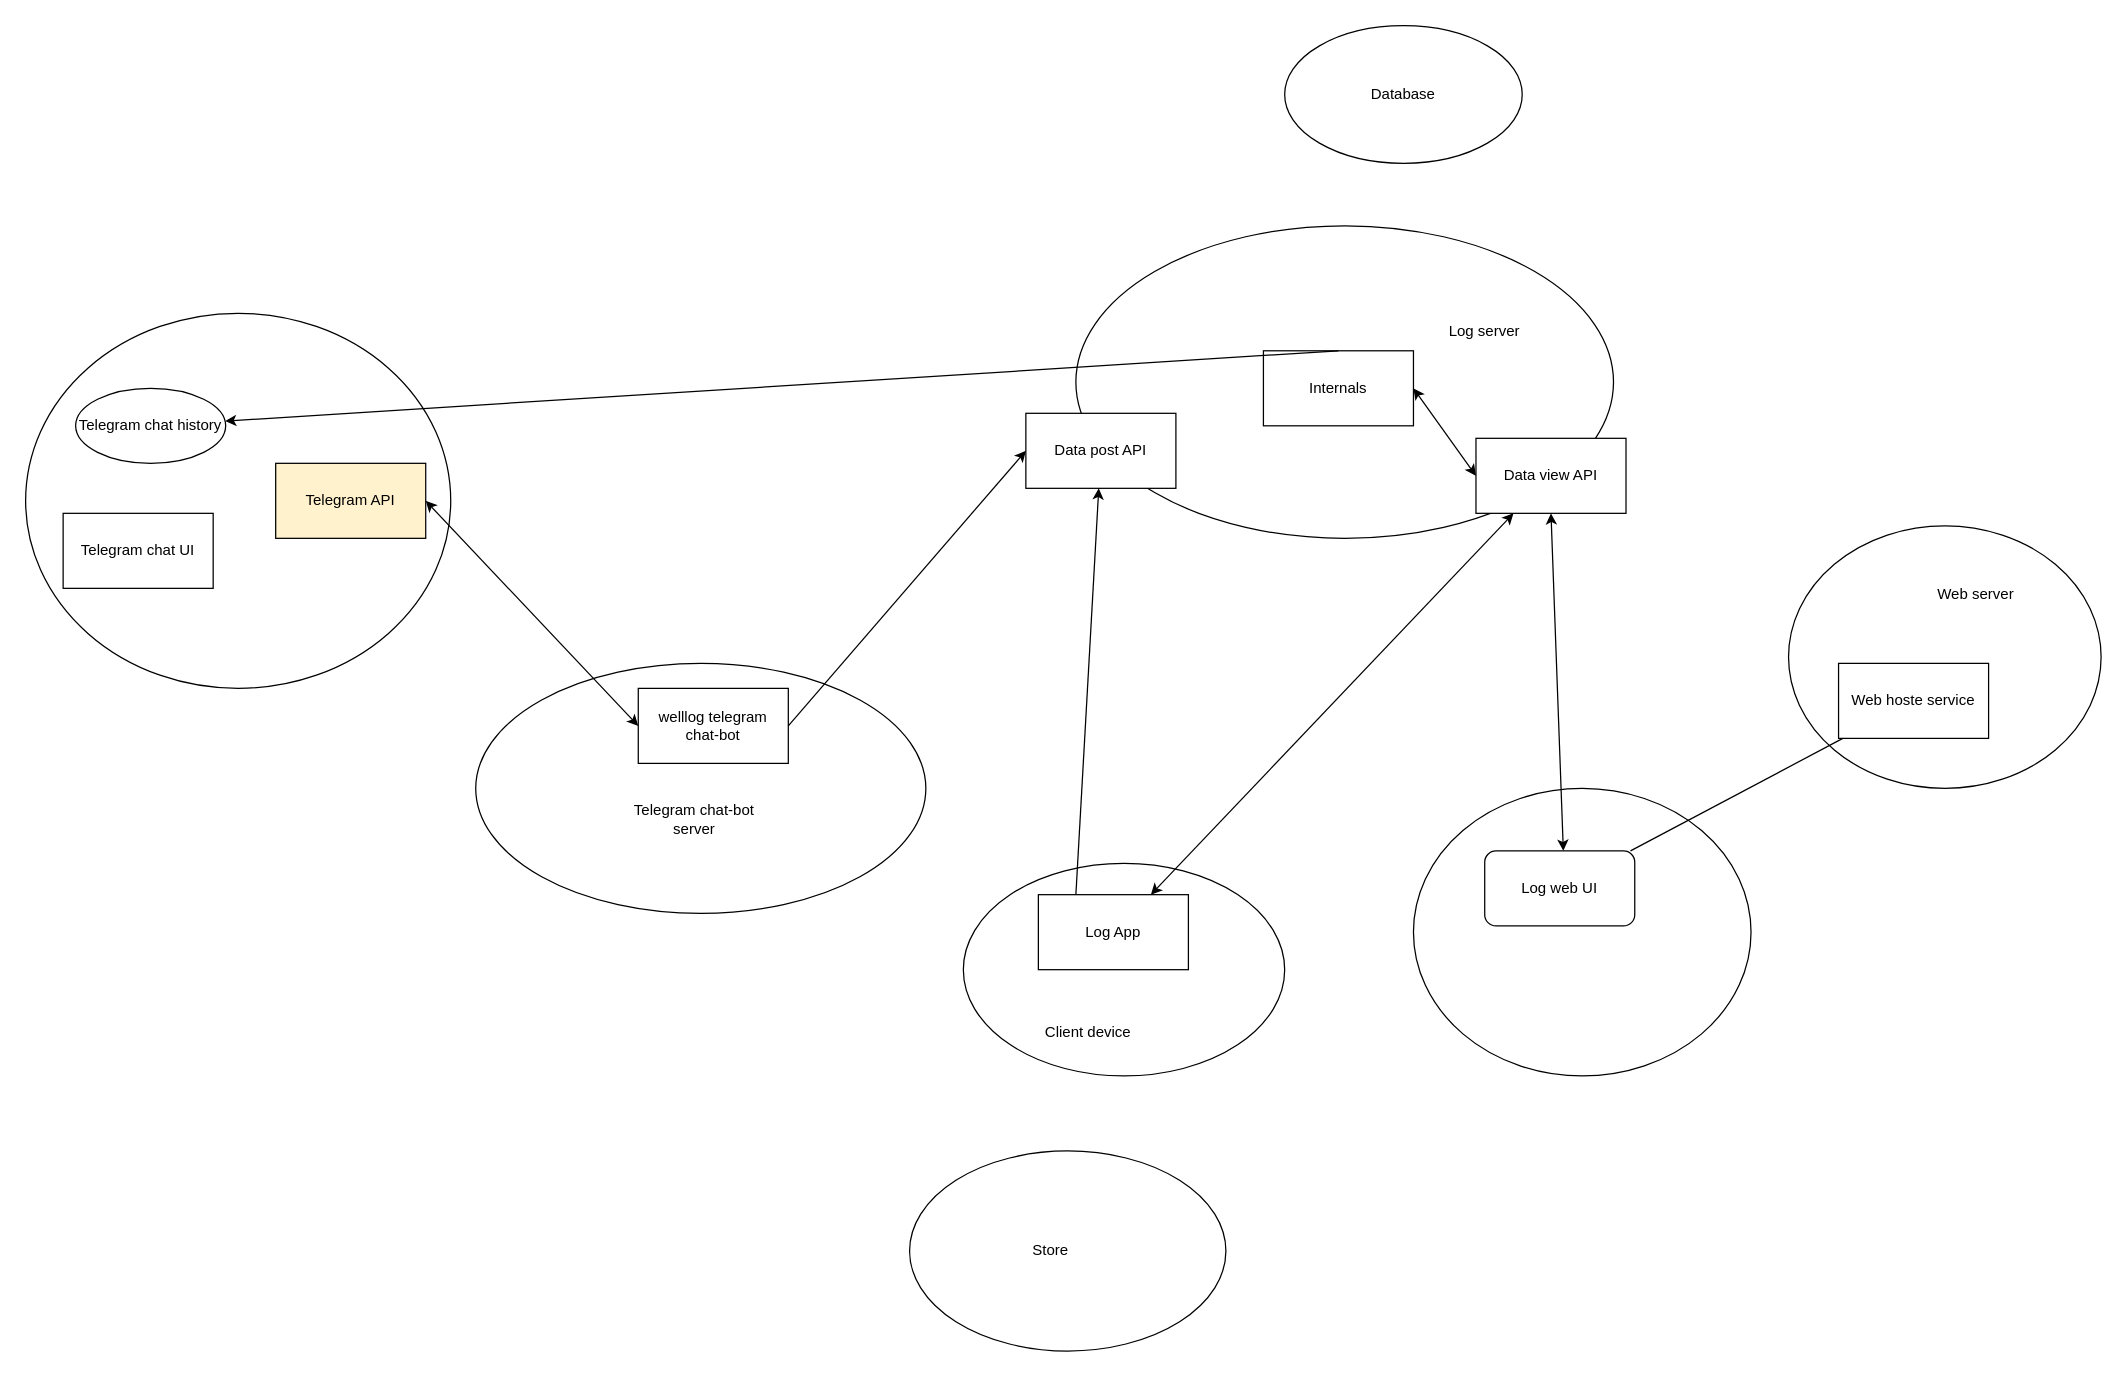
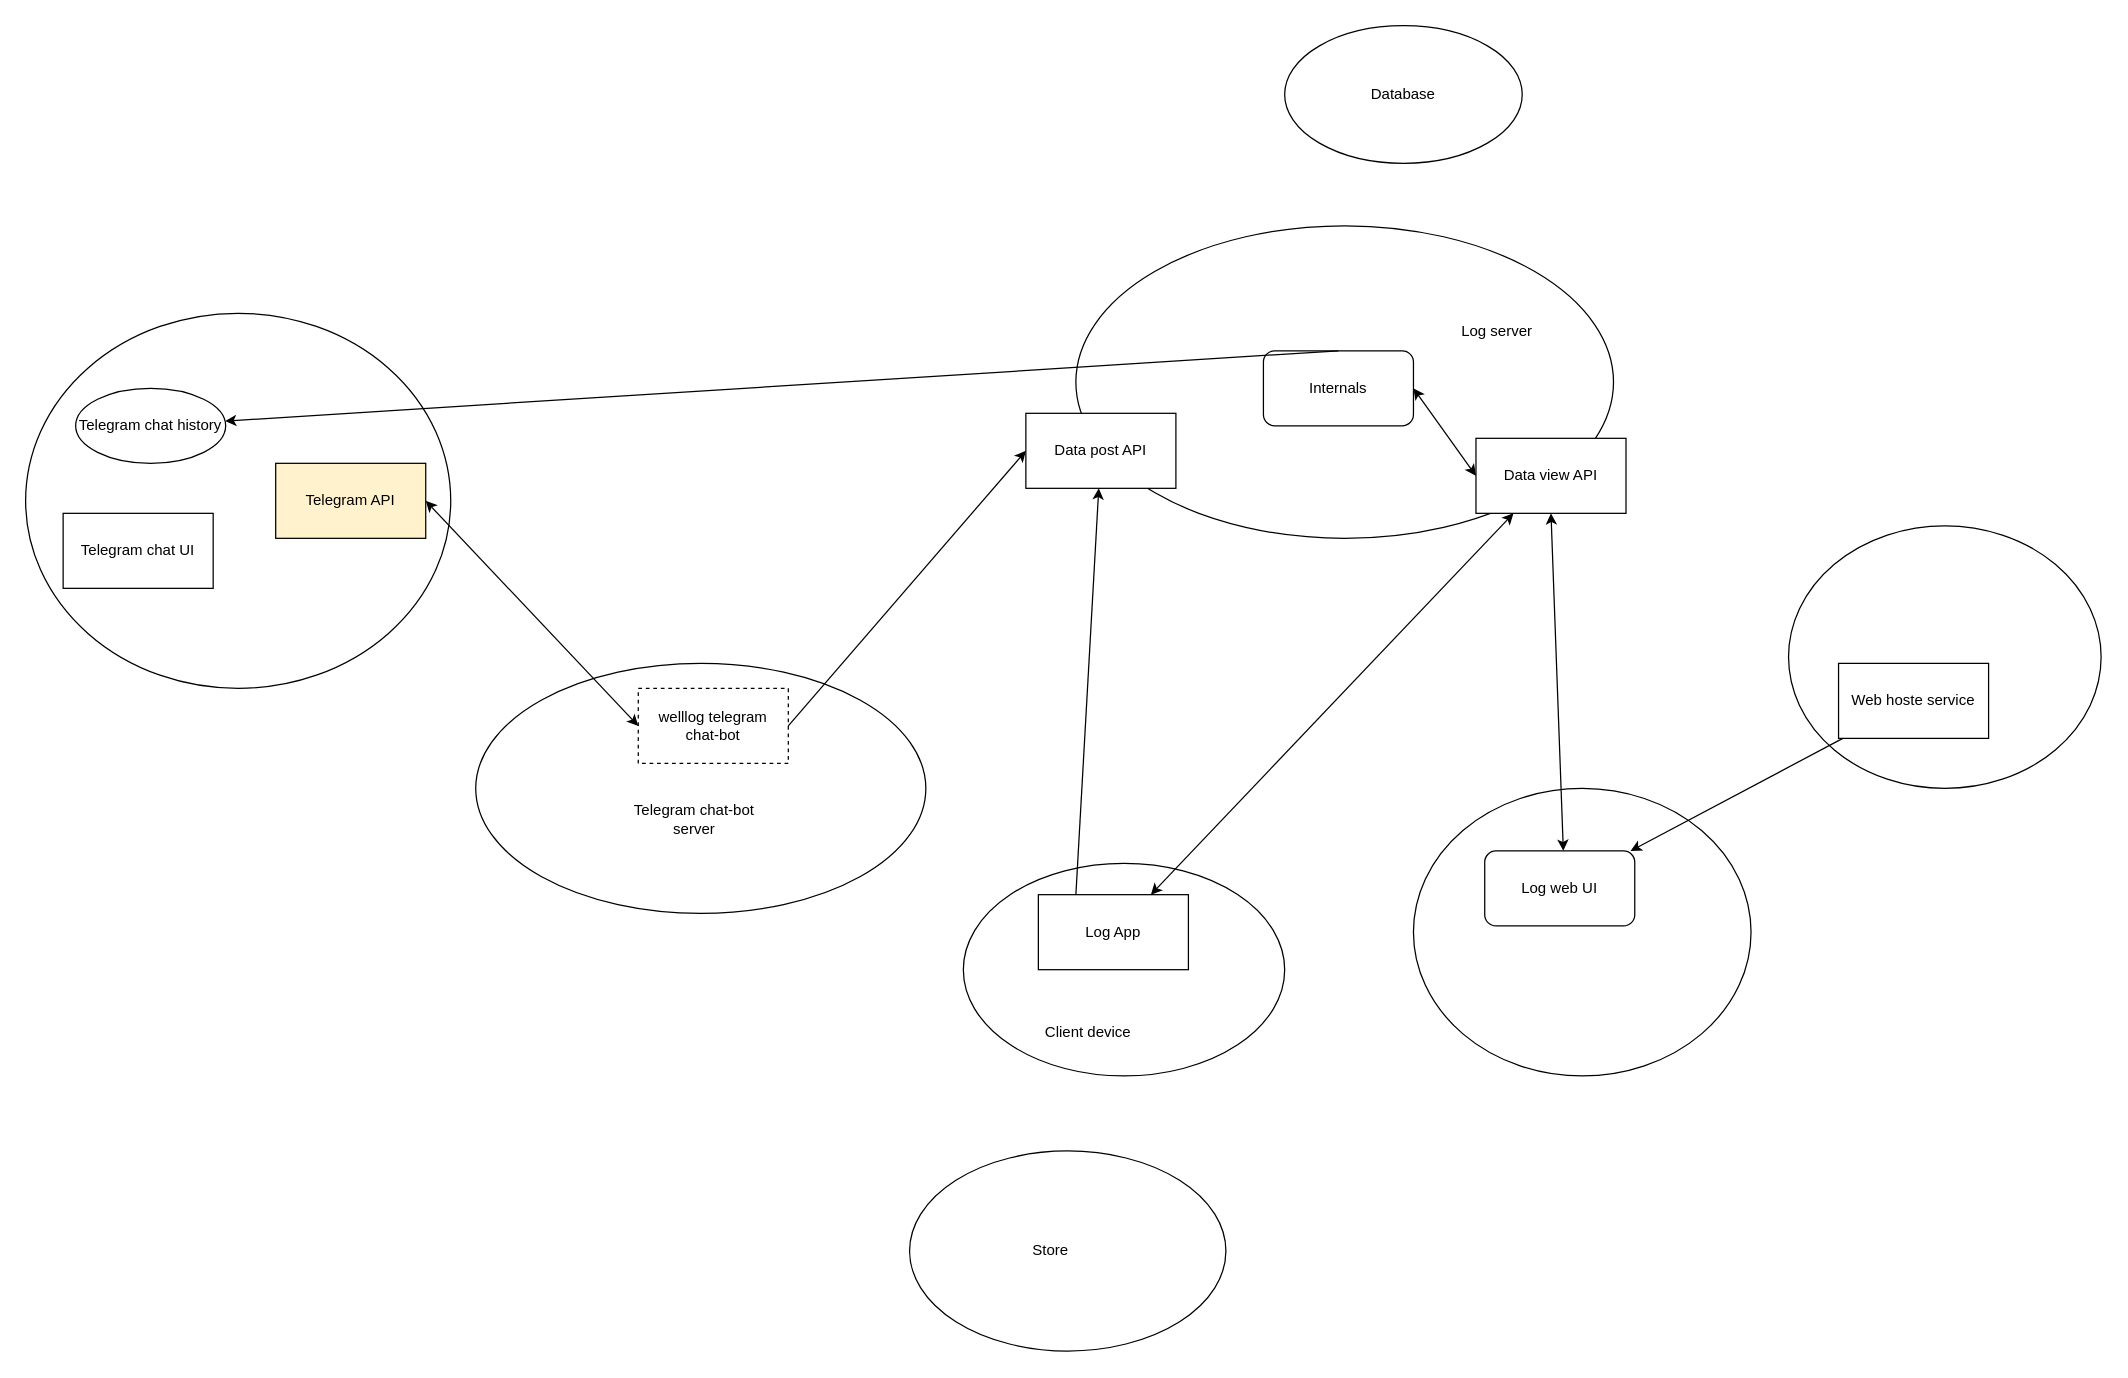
(1484, 332) -> (1497, 332)
(1338, 388) -> (1338, 388)
(1976, 594) -> none
(713, 726) -> (713, 726)
(1635, 848) -> (1638, 846)
